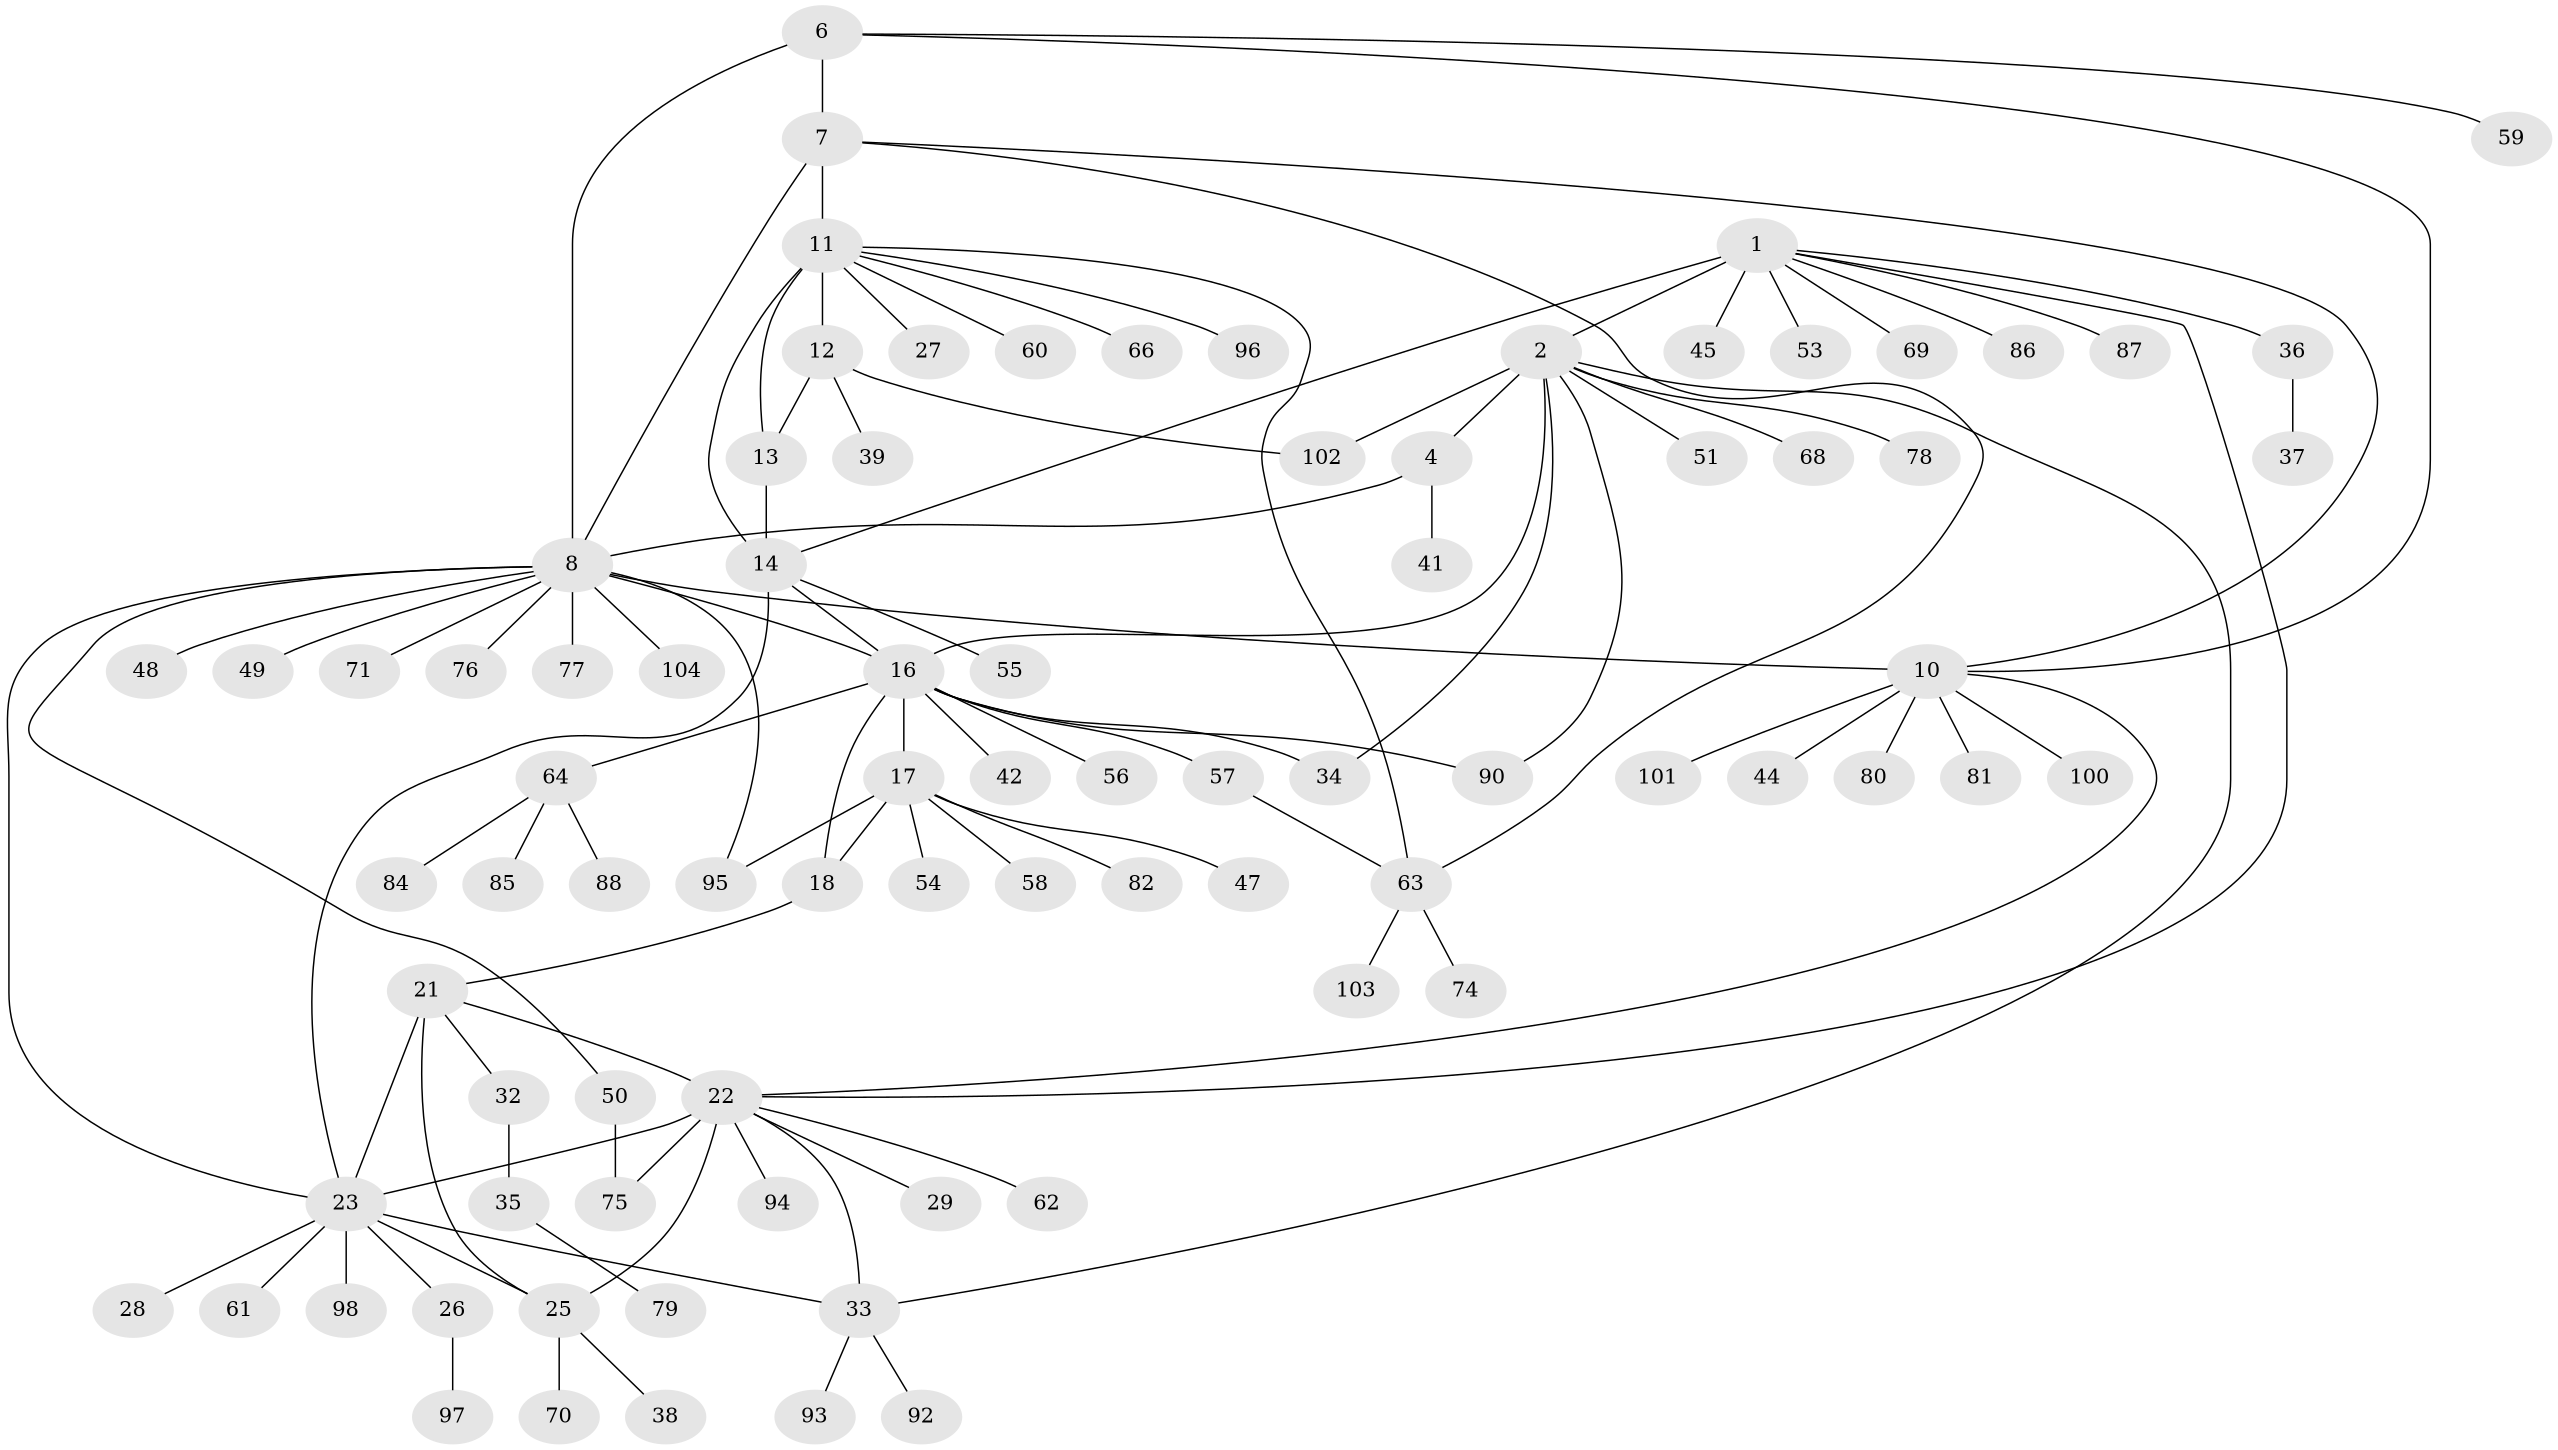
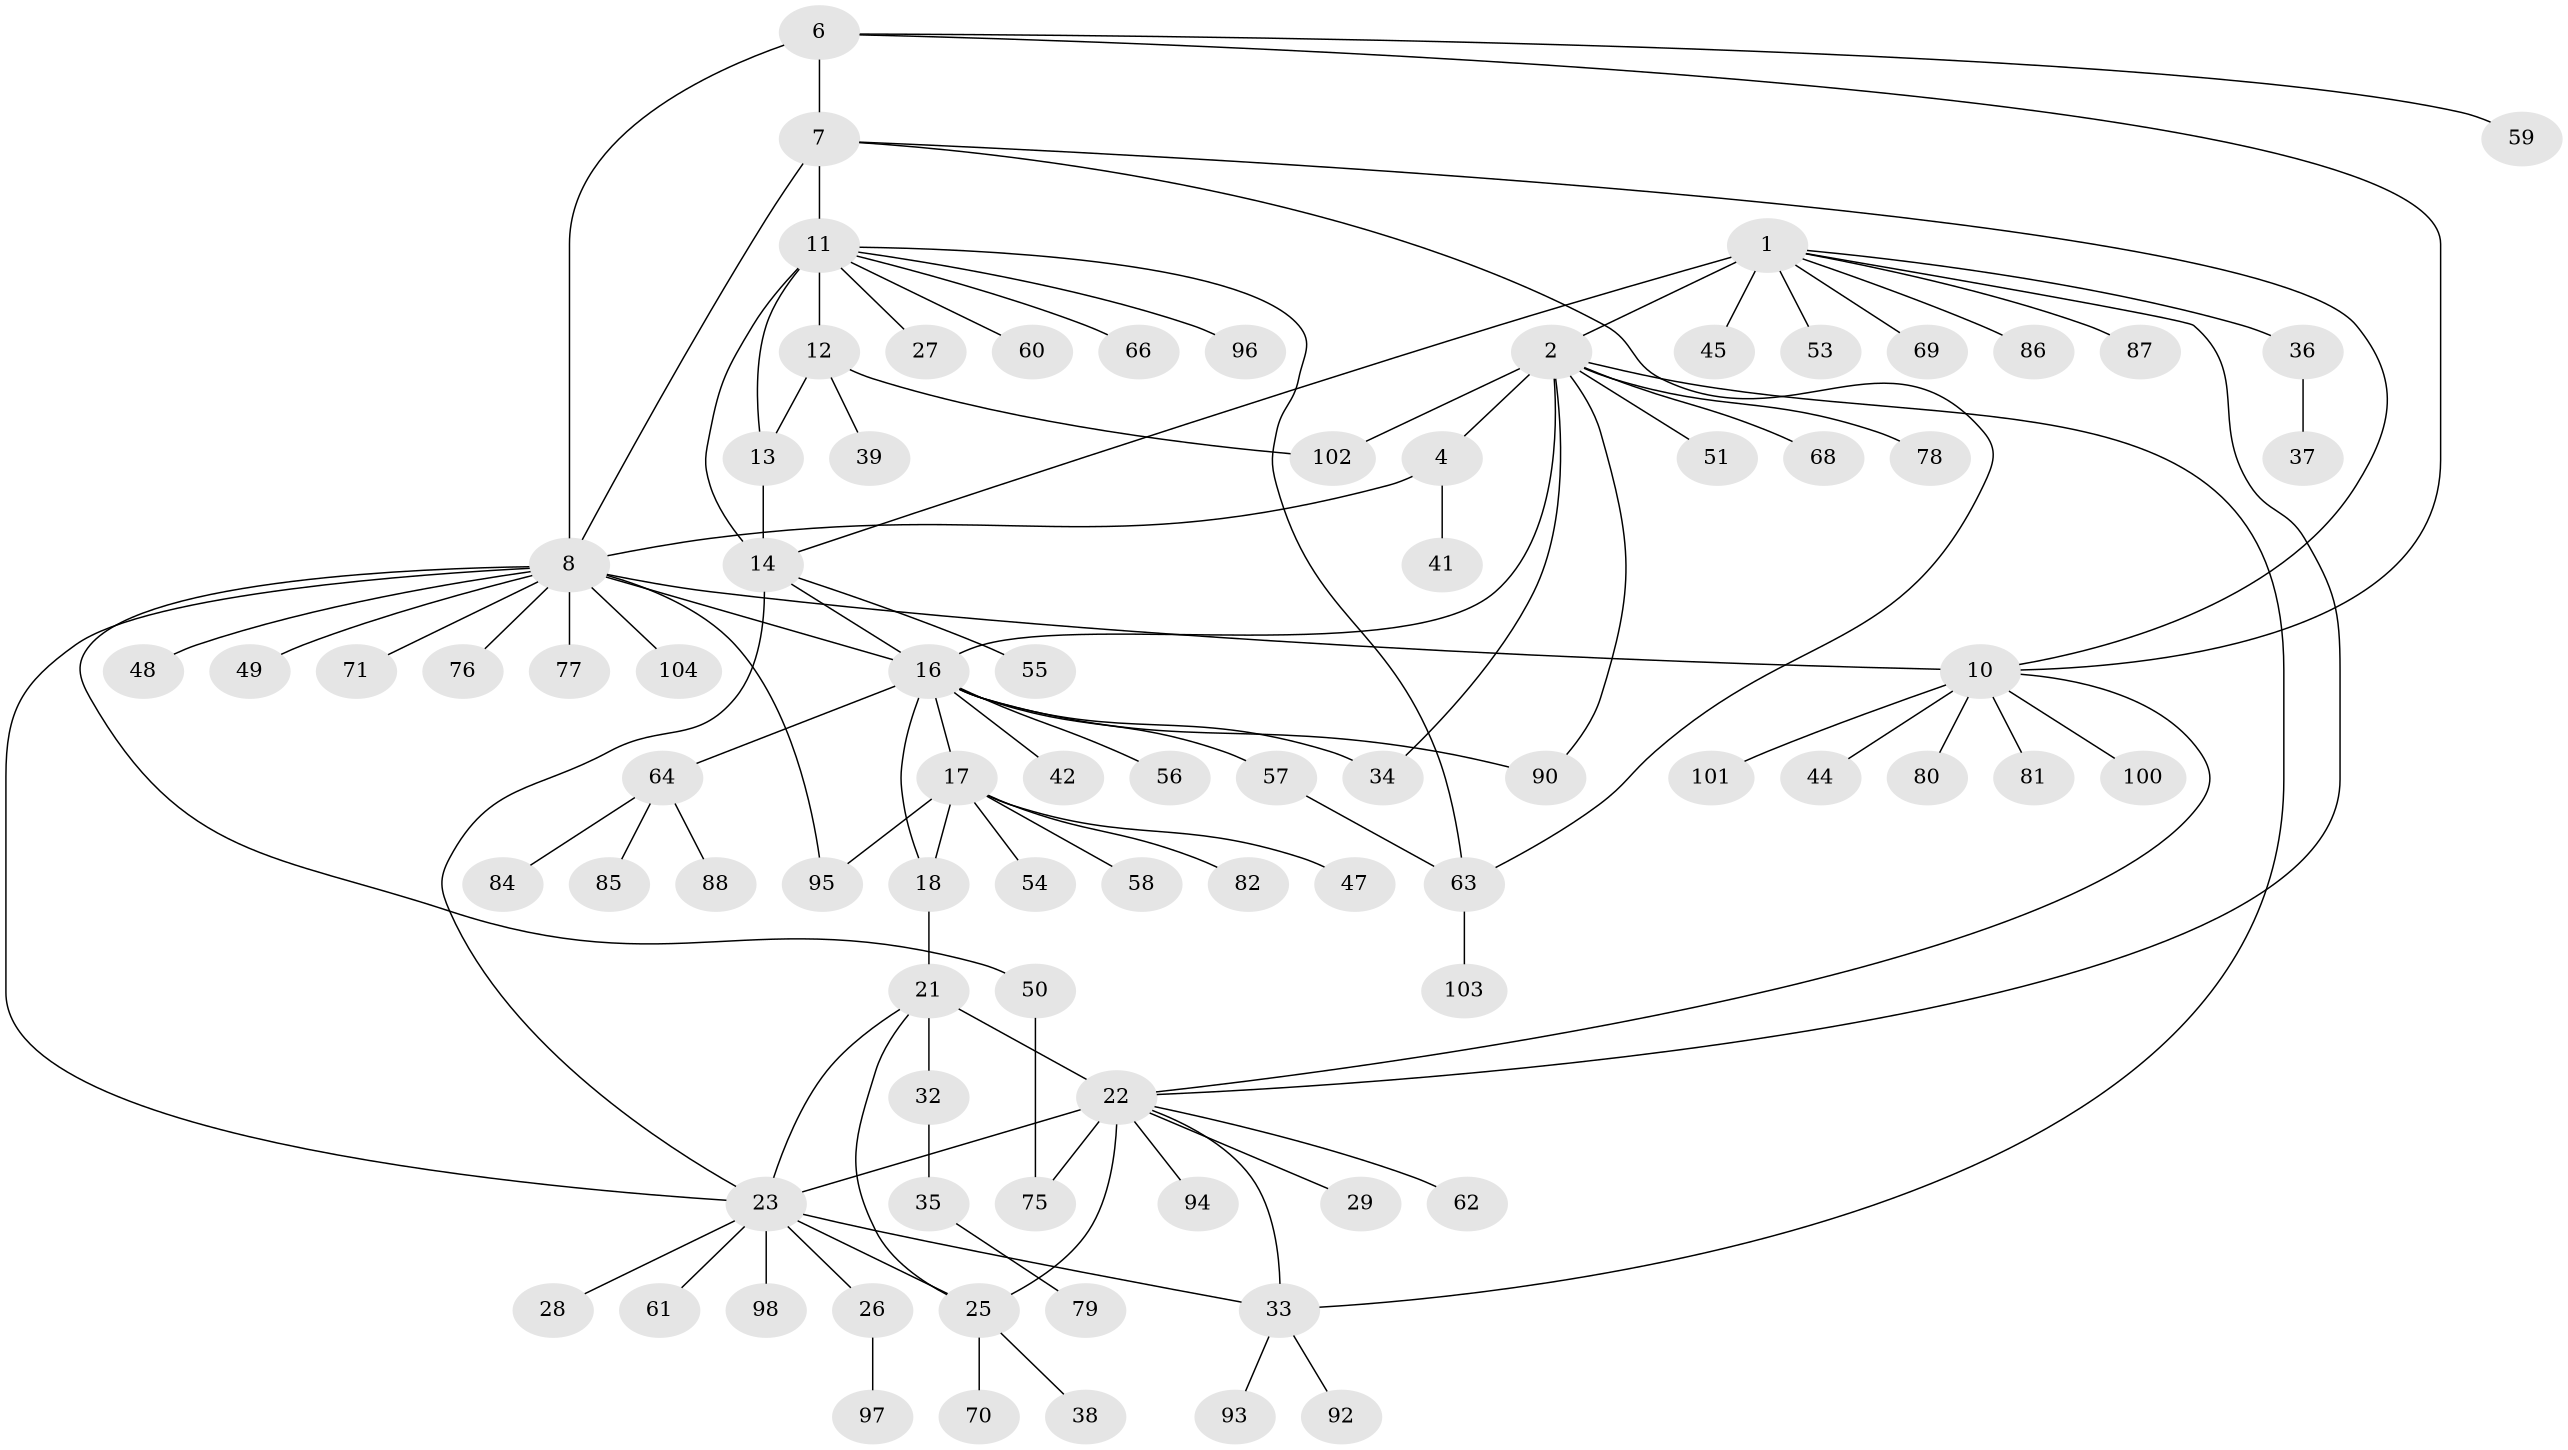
(1466, 991) -> none
